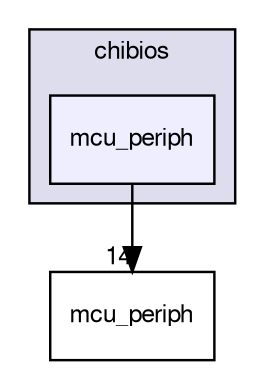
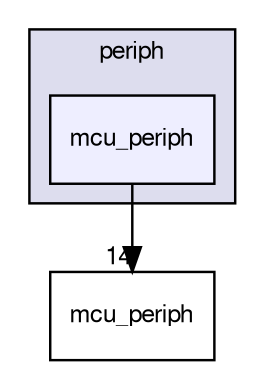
(132, 53) -> (132, 53)
